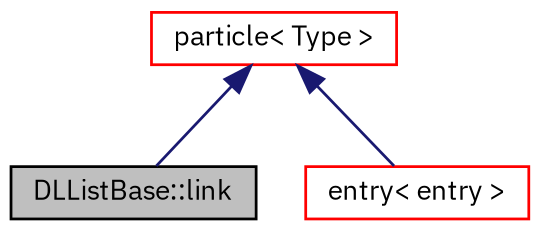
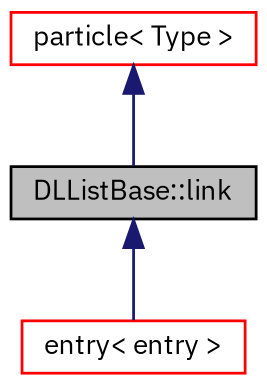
(356, 126) -> (134, 284)
